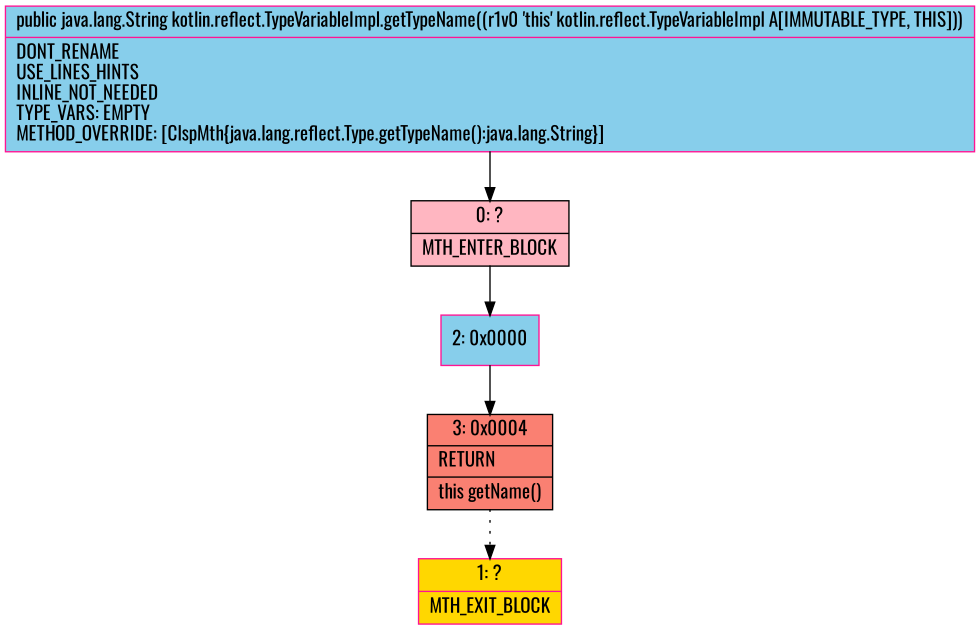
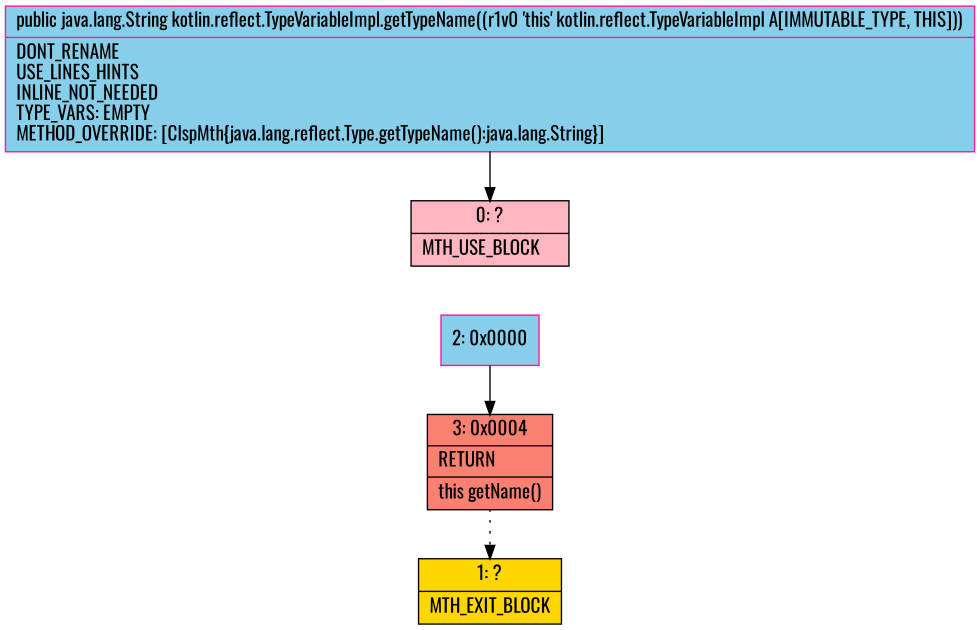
(490, 249) -> (481, 249)
(490, 284) -> none
(490, 591) -> (490, 591)
